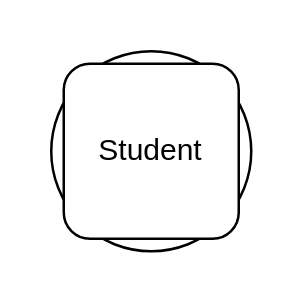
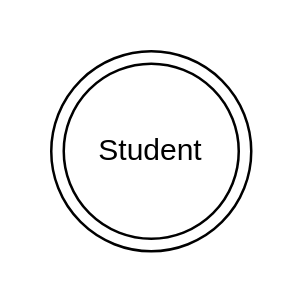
(151, 151) -> (151, 151)
